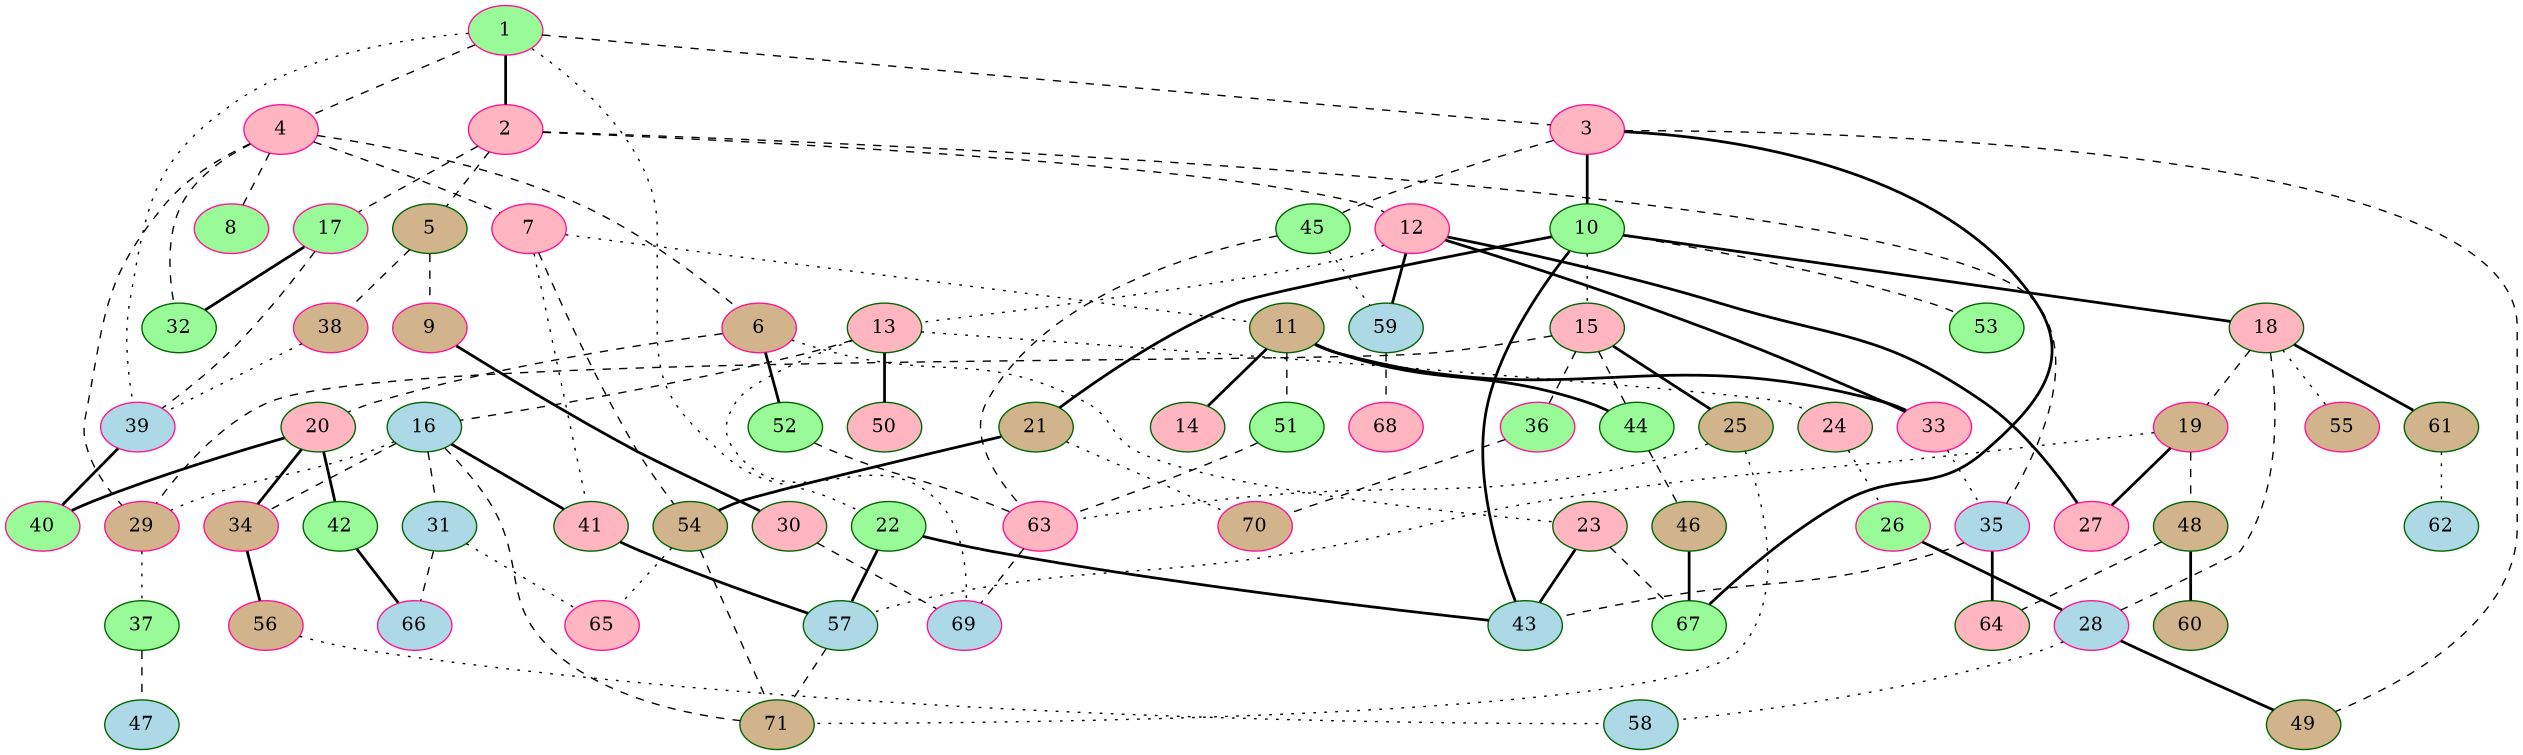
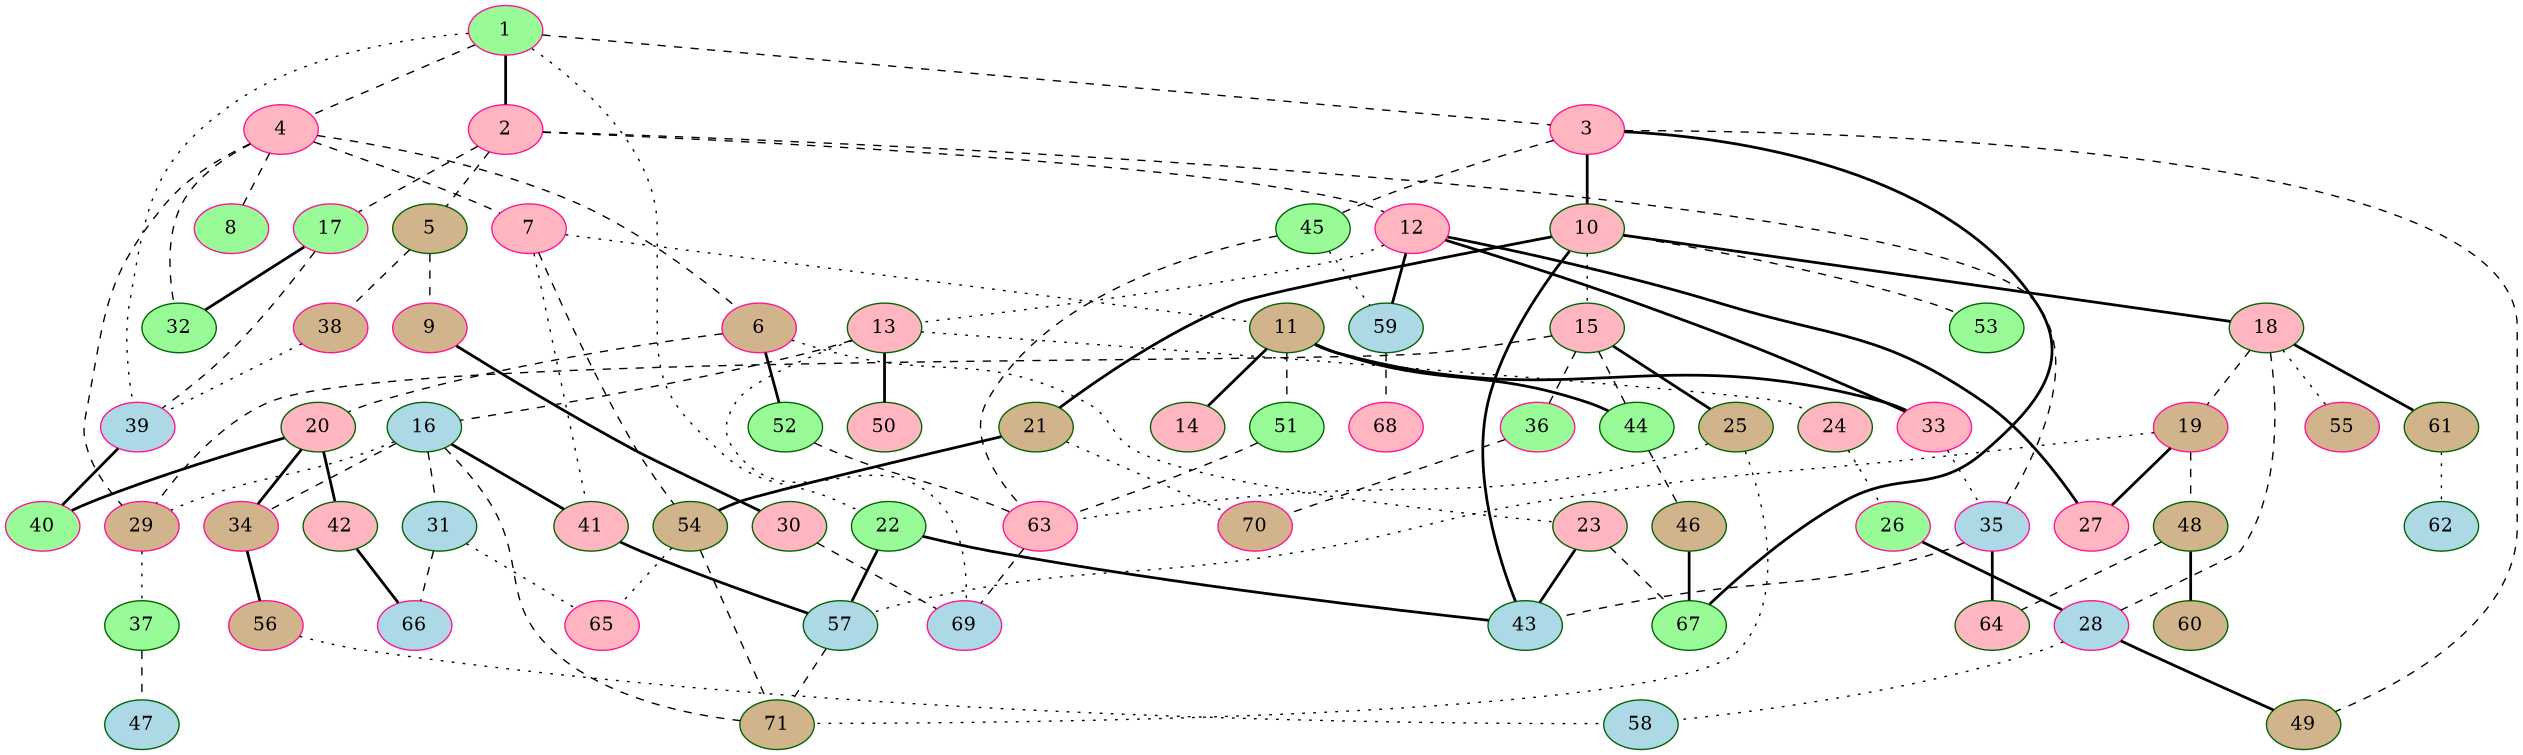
(1587, 229) -> (1587, 229)
(340, 526) -> (340, 526)
